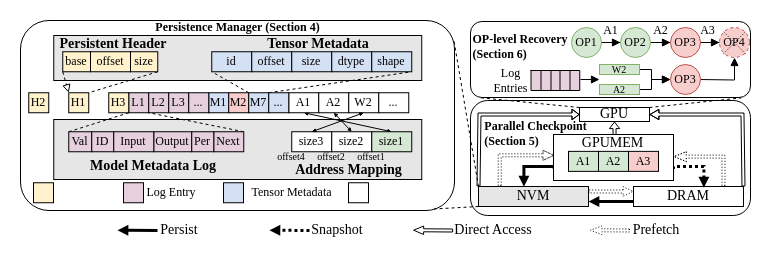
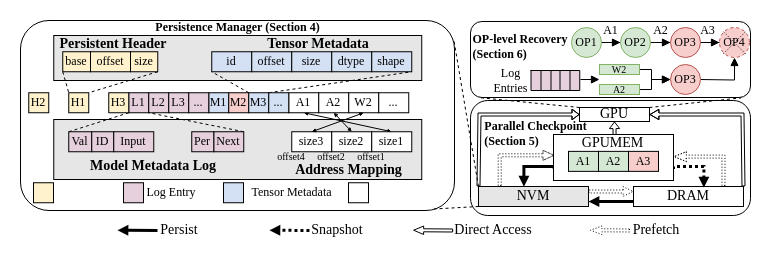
(66, 83) -> (67, 86)
(259, 103) -> (259, 103)
(173, 142) -> none
(392, 142) -> (392, 142)
